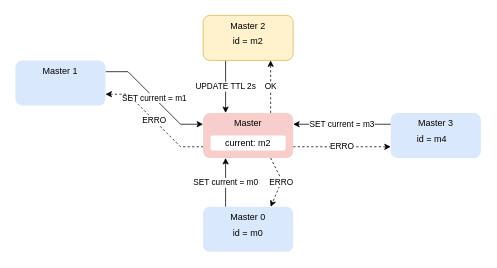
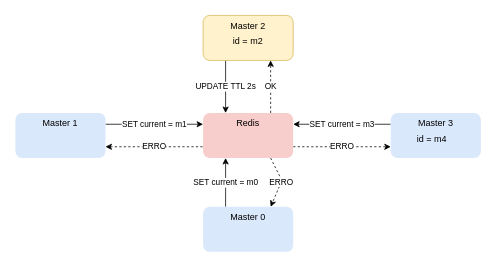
(60, 83) -> (60, 135)
(248, 124) -> (248, 124)
(248, 143) -> none
(248, 233) -> none
